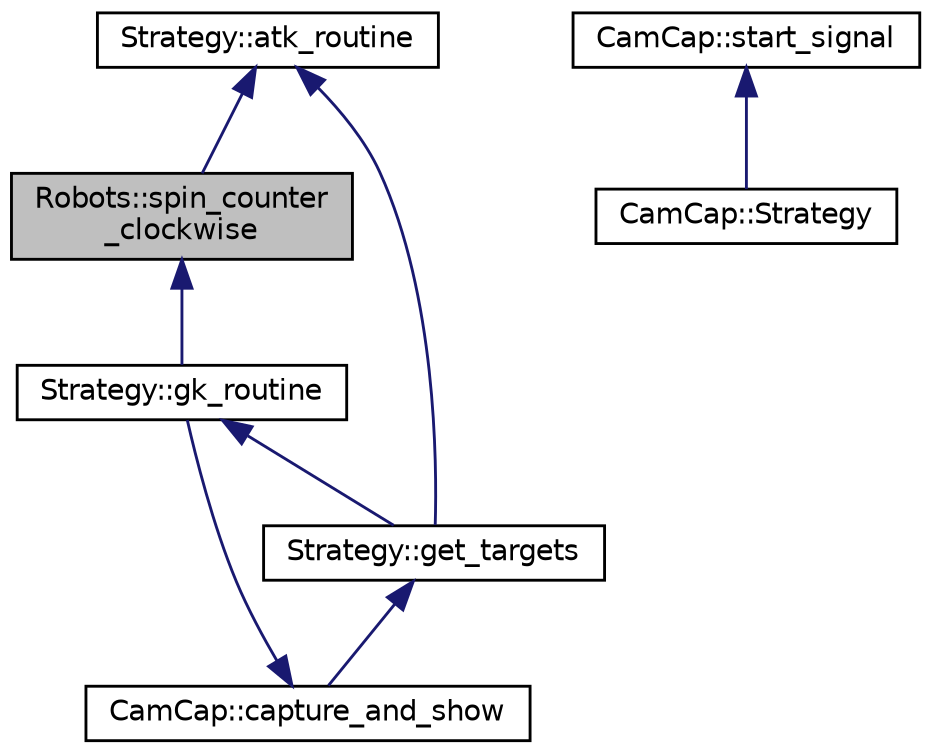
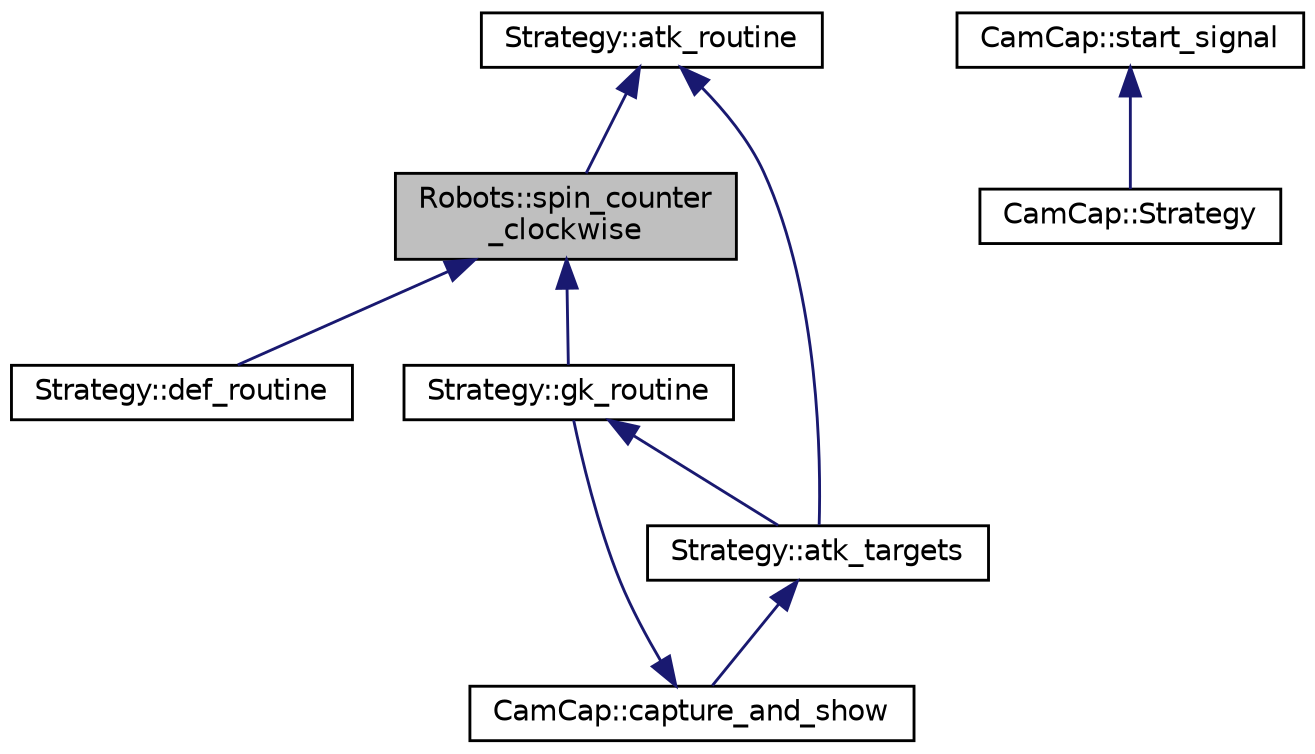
none -> (182, 393)
(434, 553) -> (818, 553)
